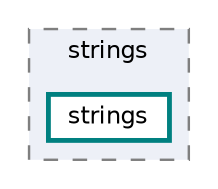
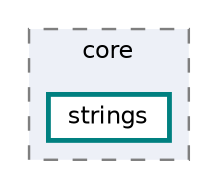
(109, 52) -> (109, 52)
